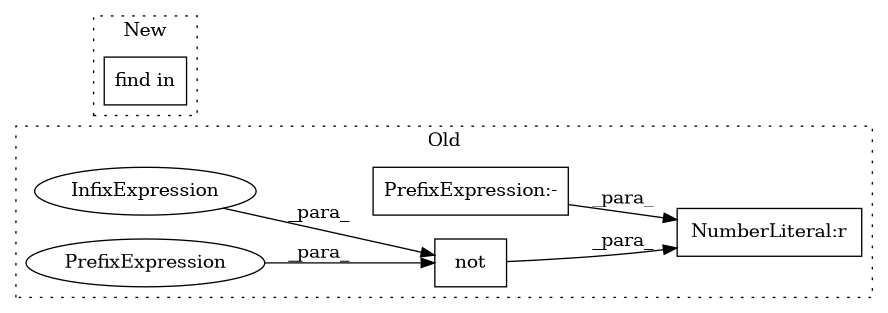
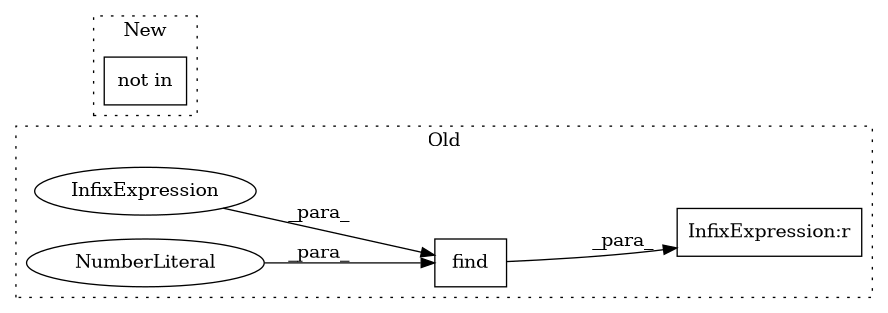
(145, 81) -> (145, 81)
(471, 191) -> none
(769, 232) -> (769, 232)
(145, 263) -> (145, 263)
(471, 263) -> (471, 263)
